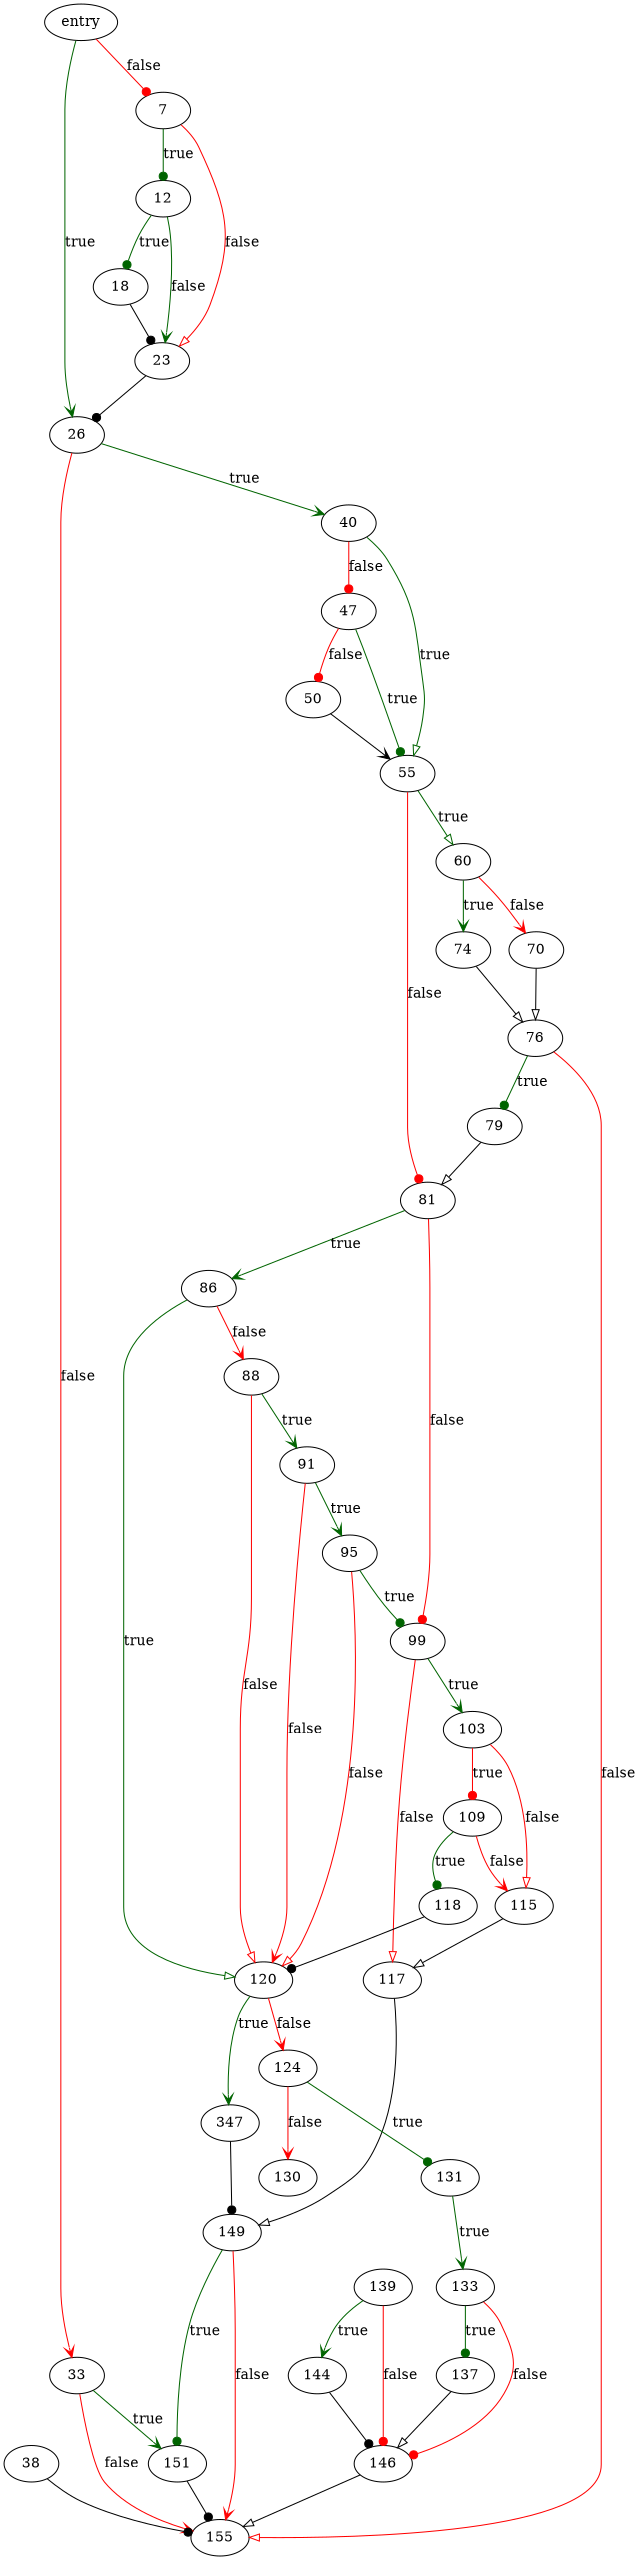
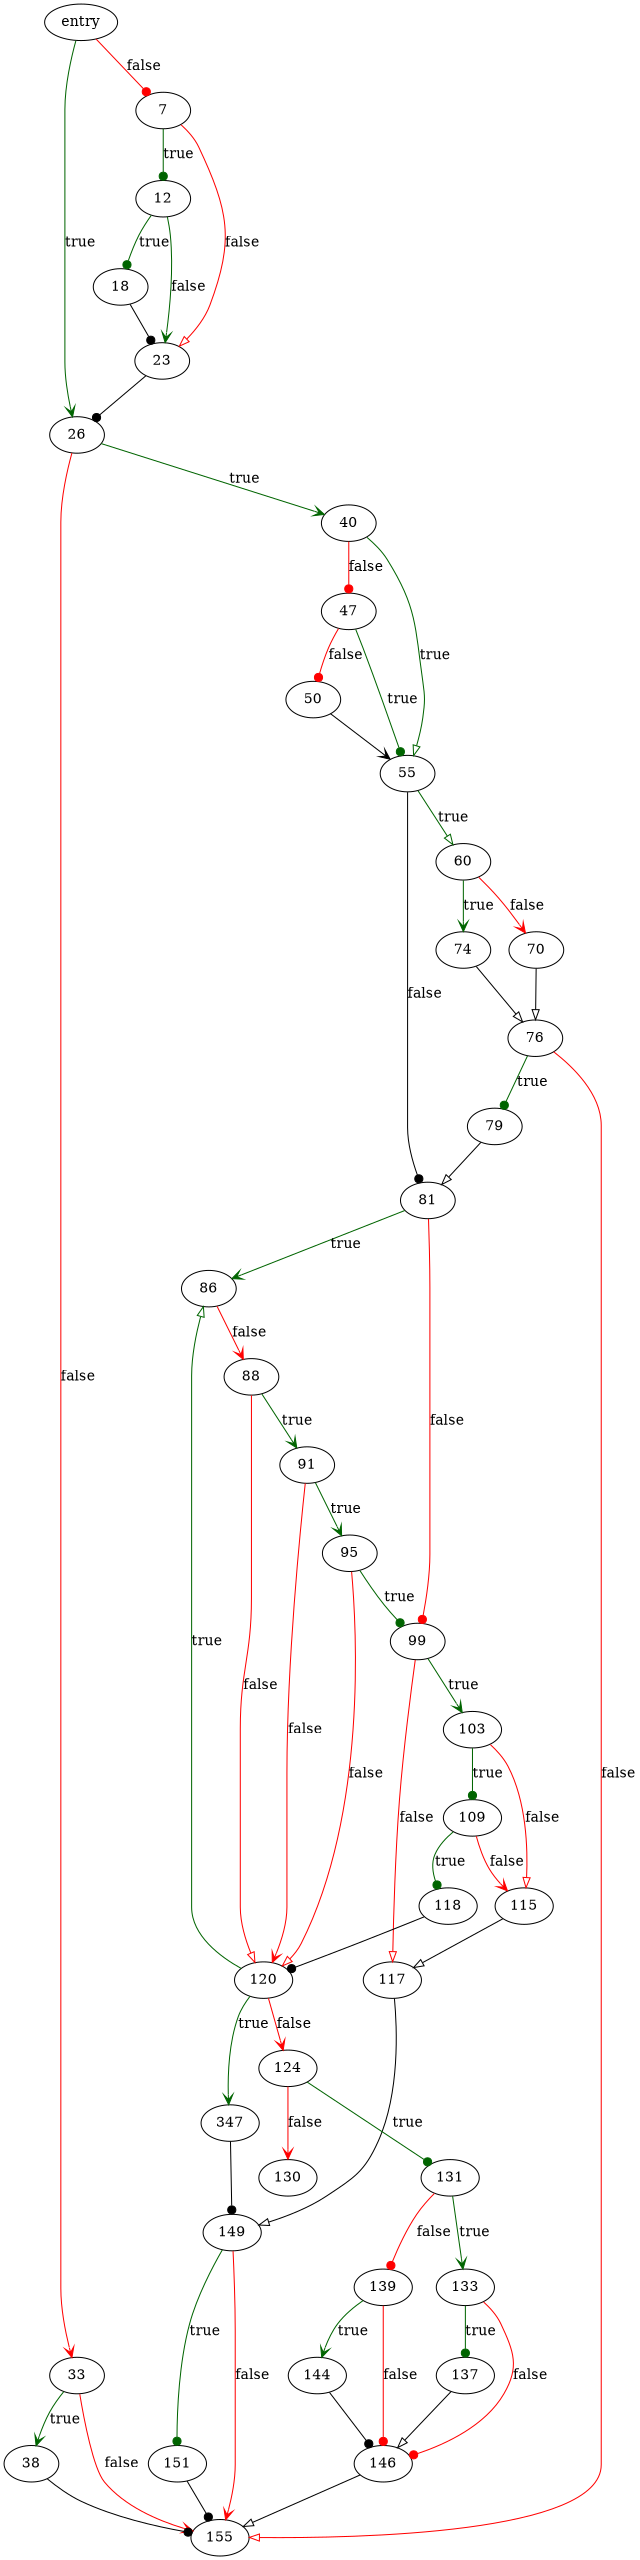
(408, 984) -> (408, 984)
(124, 1656) -> (192, 1653)
(472, 1770) -> (472, 1770)
none -> (410, 2225)
(123, 2416) -> (49, 2413)
